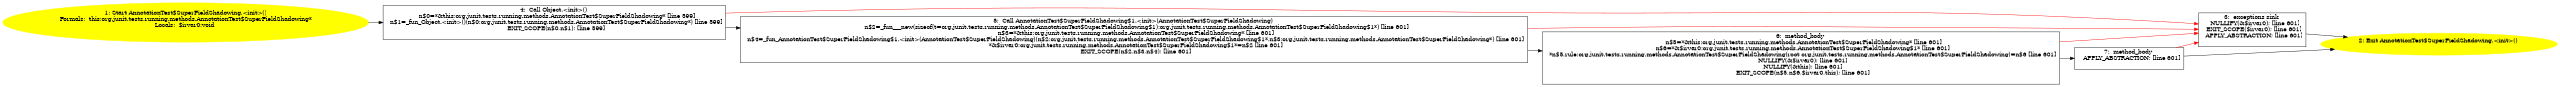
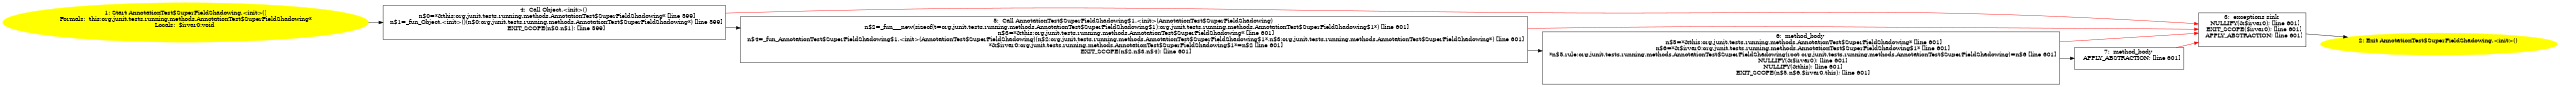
(2257, 53) -> none
